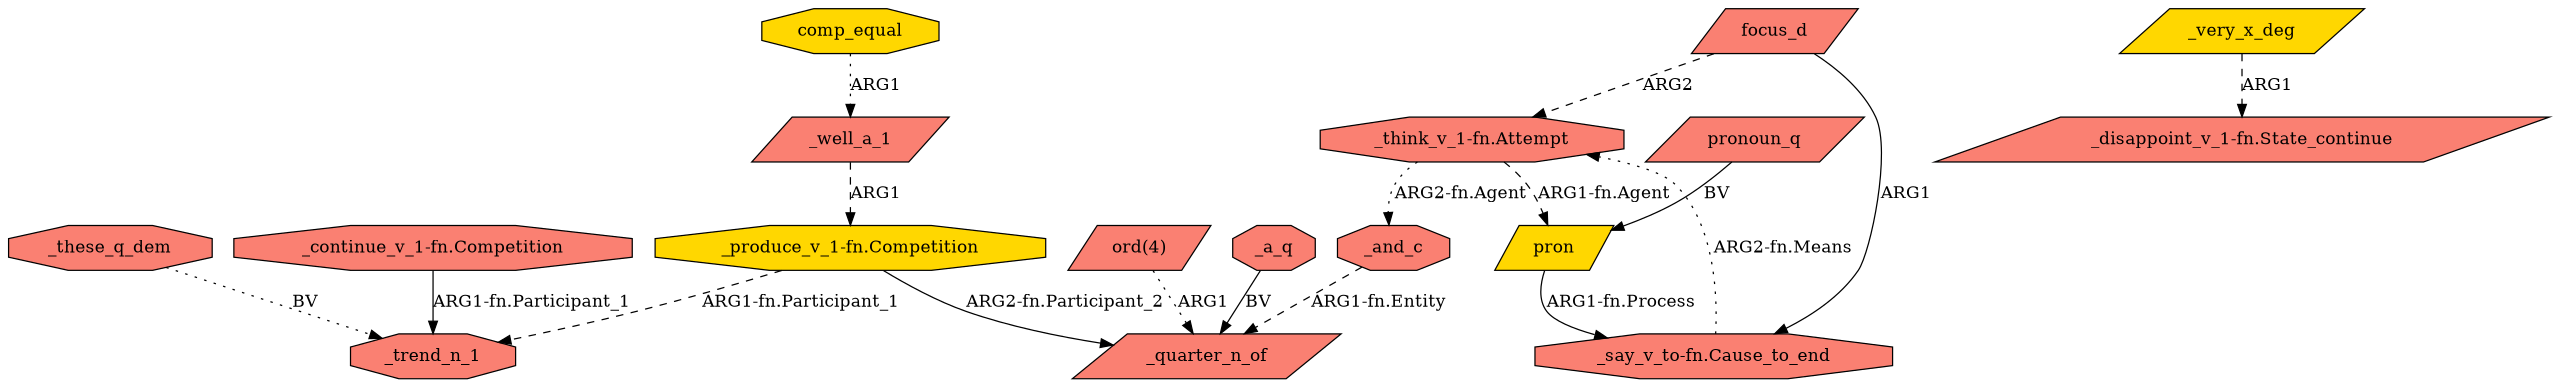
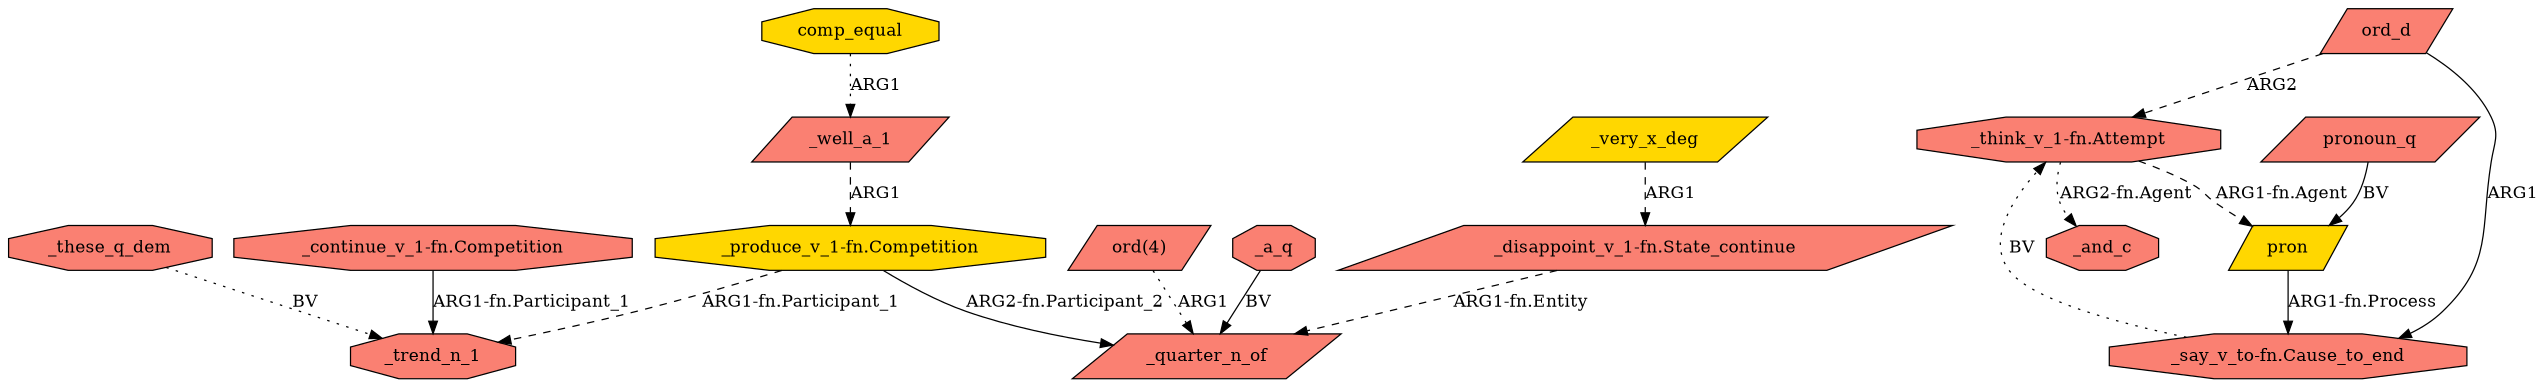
(1775, 31) -> (2387, 31)
(1784, 248) -> (2022, 248)
(1309, 297) -> (1432, 301)
